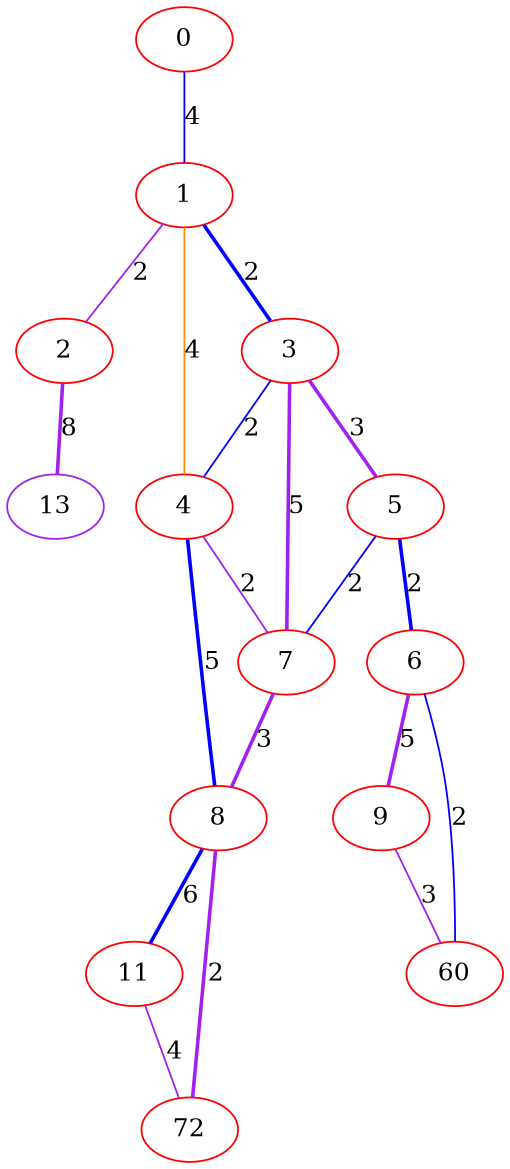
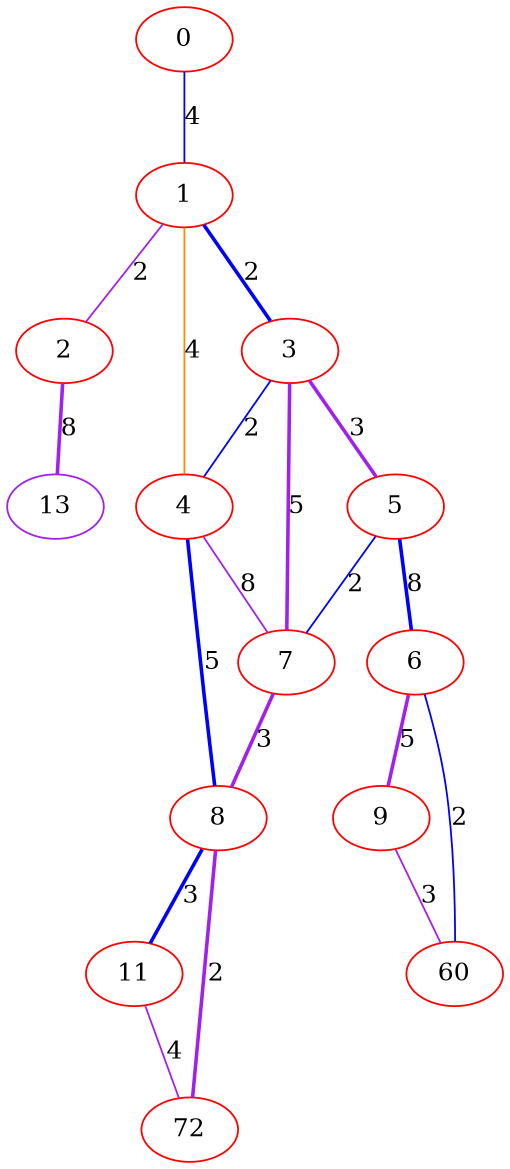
(249, 585) -> (249, 585)
(415, 585) -> (415, 585)
(192, 896) -> (192, 896)
